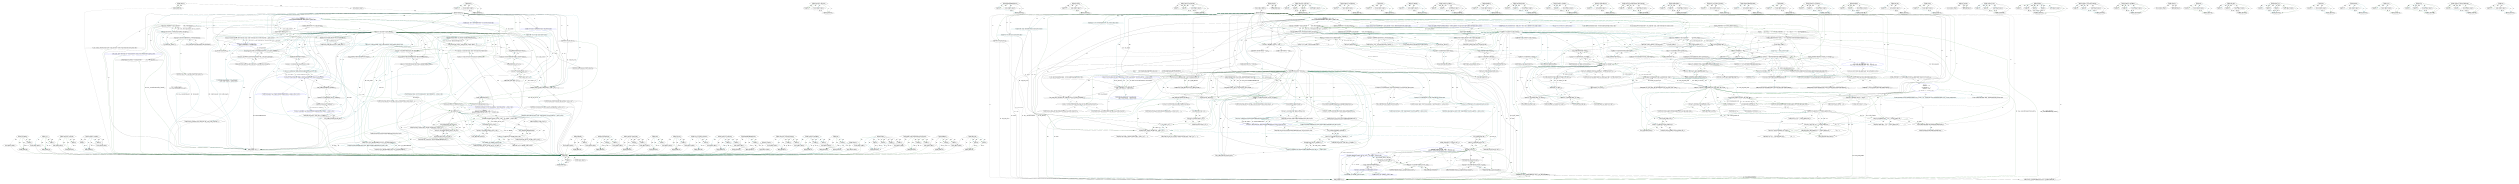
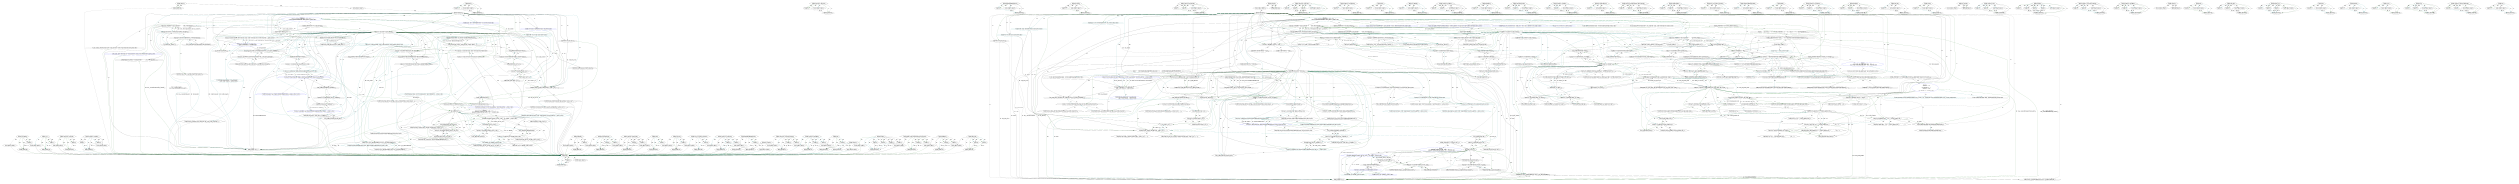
(1580, 64) -> none
